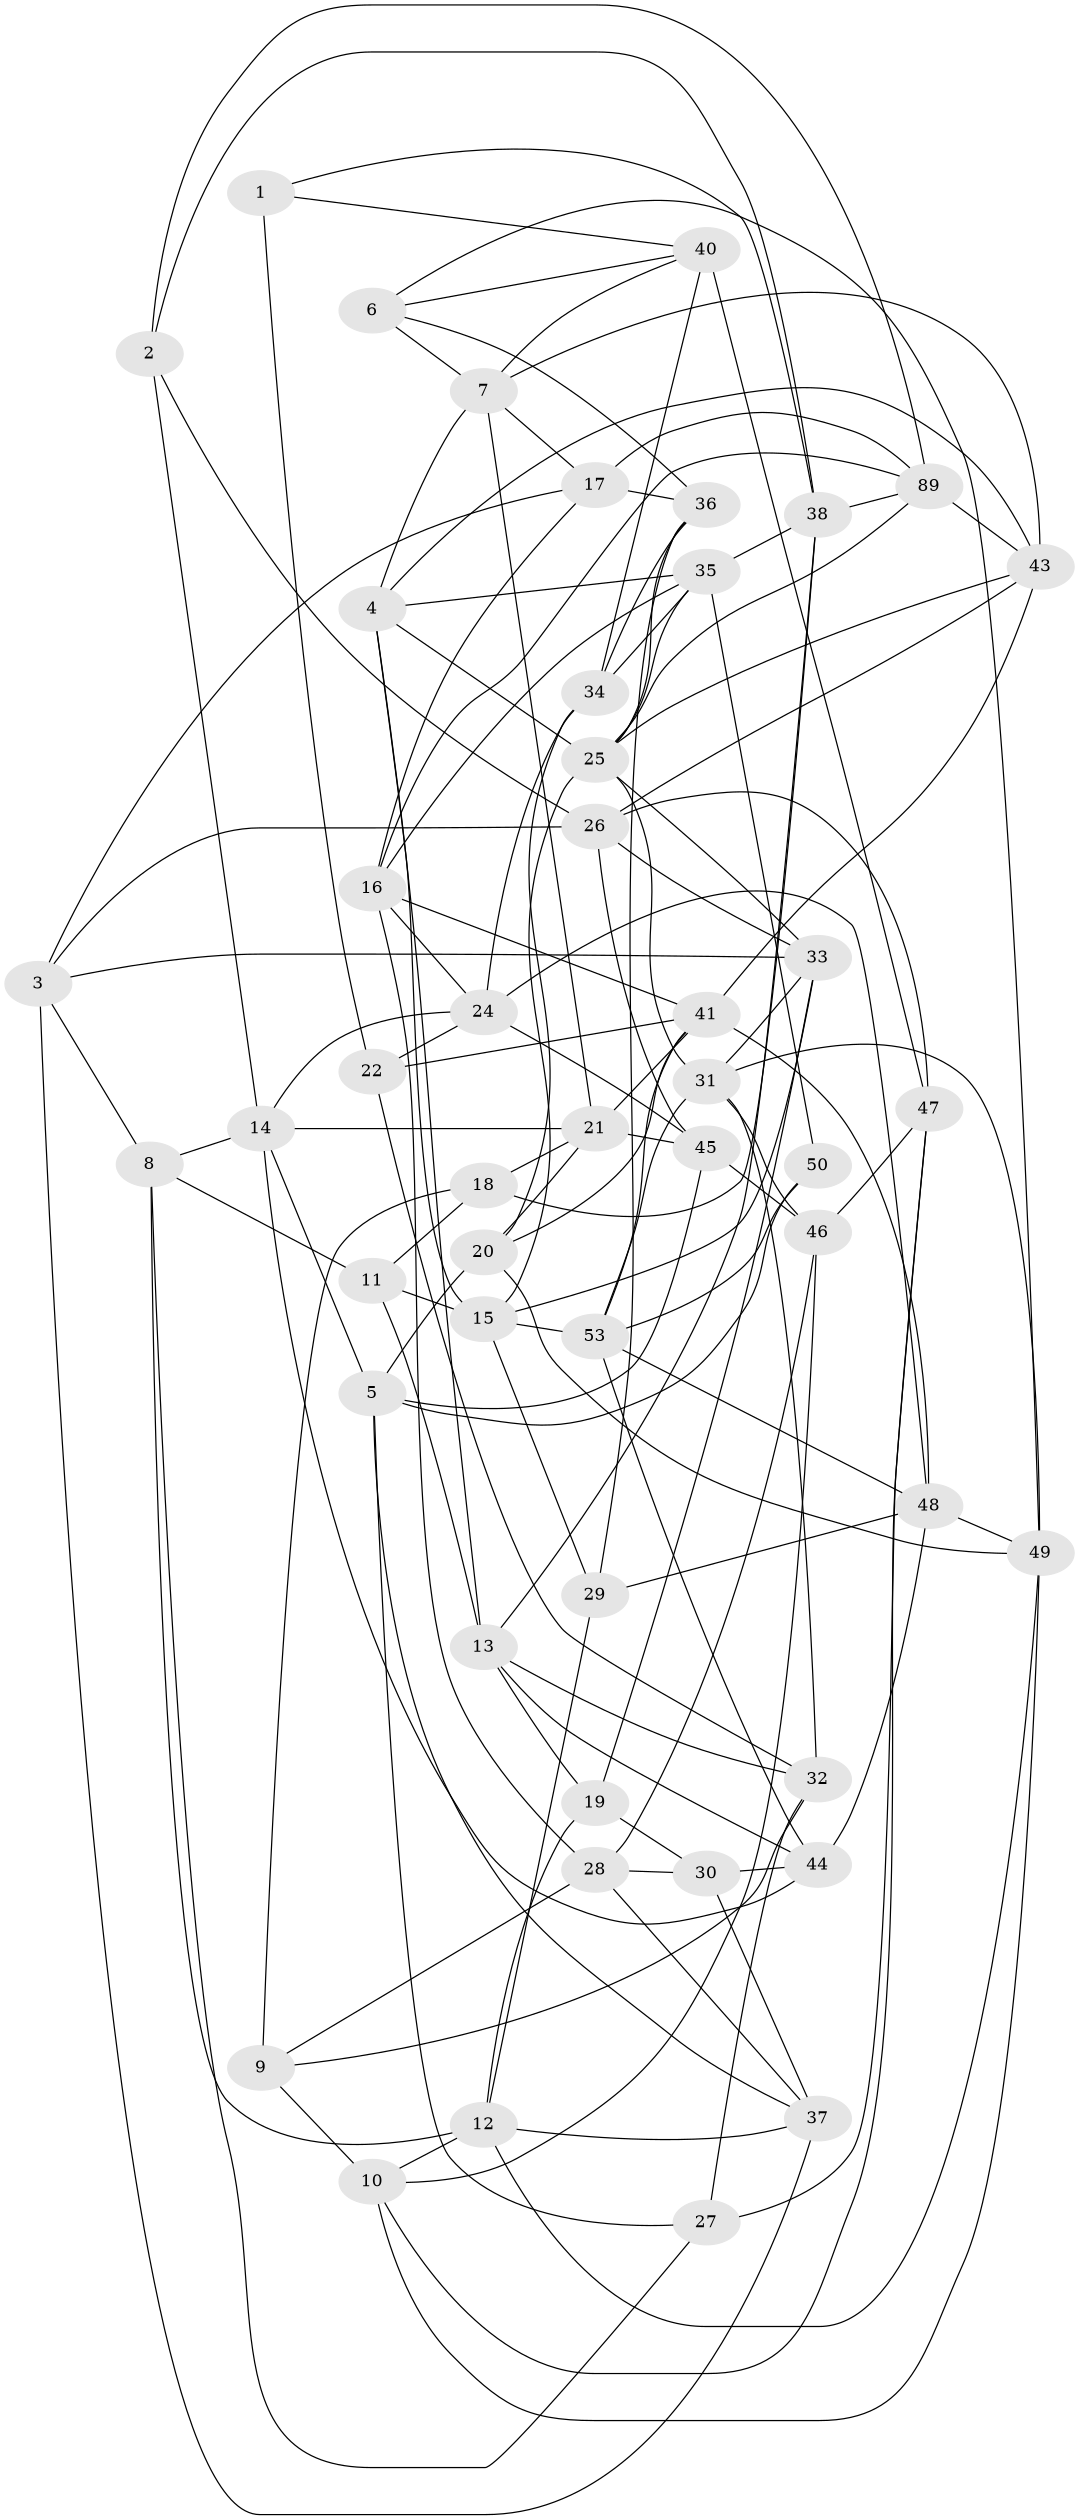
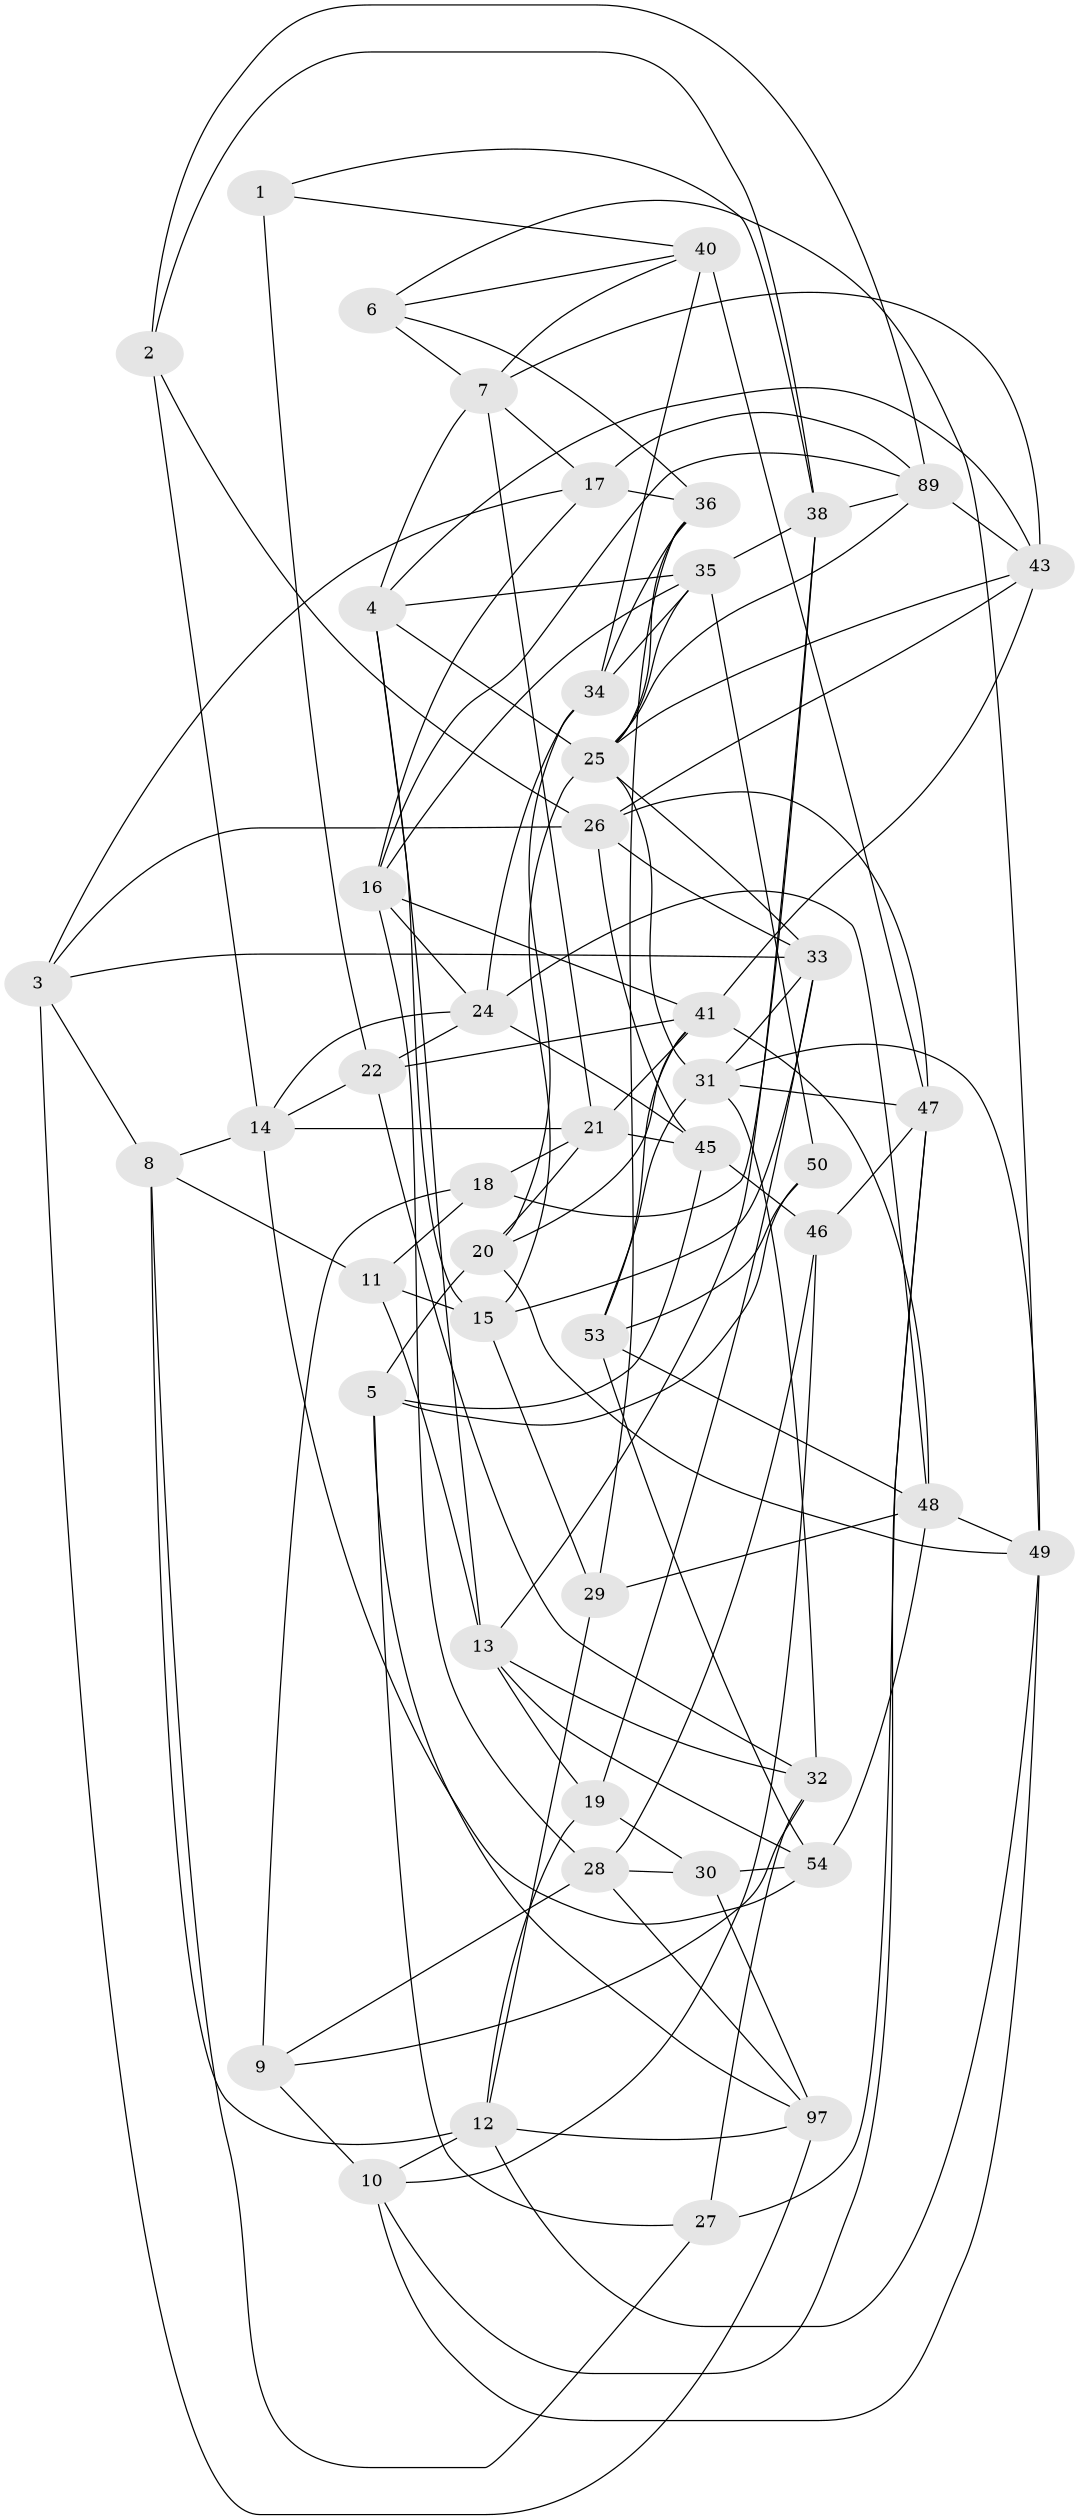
(762, 1157) -> (838, 1098)
(317, 1261) -> (317, 1100)
(545, 1329) -> none
(818, 1865) -> (818, 1865)
(818, 2119) -> (818, 2119)
